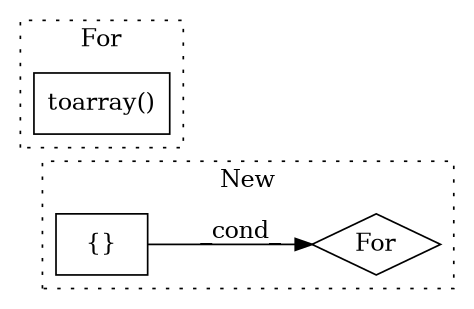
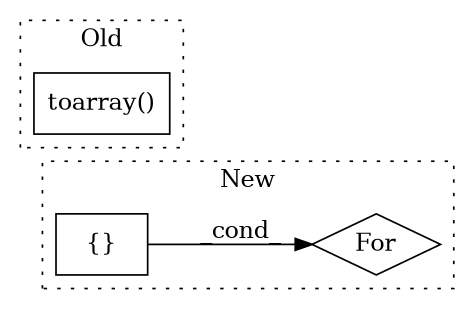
(102, 40) -> (102, 40)
